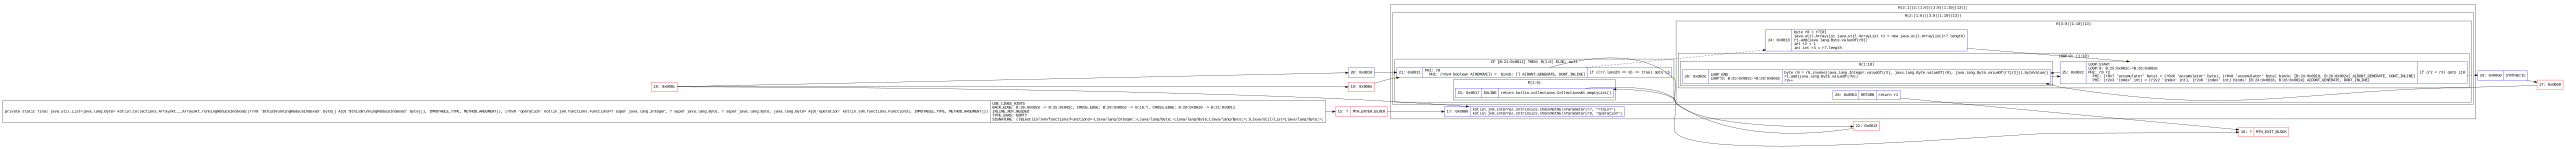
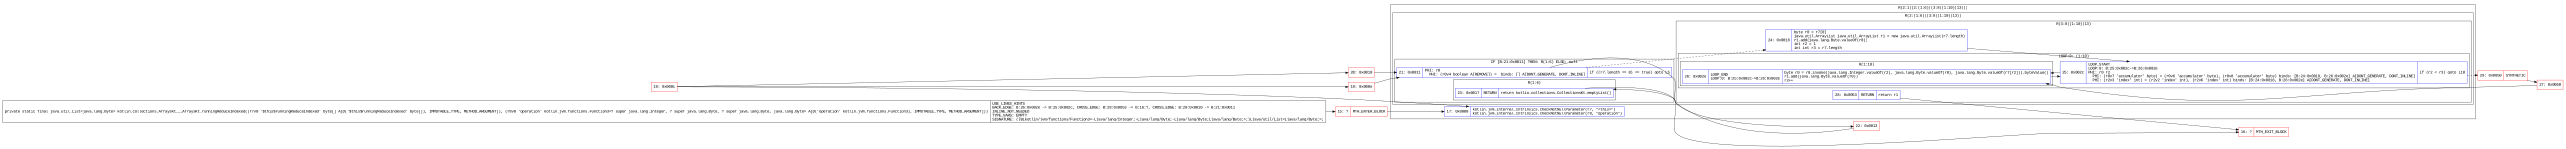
(1361, 72) -> (1361, 72)
(2503, 76) -> (2503, 76)
(1490, 93) -> (1490, 93)
